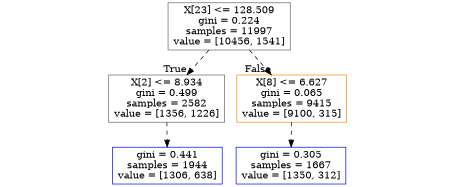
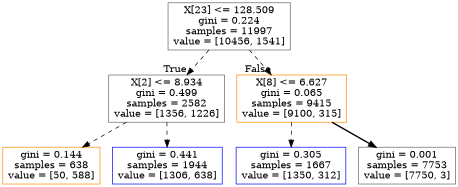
none -> (51, 166)
none -> (407, 166)
